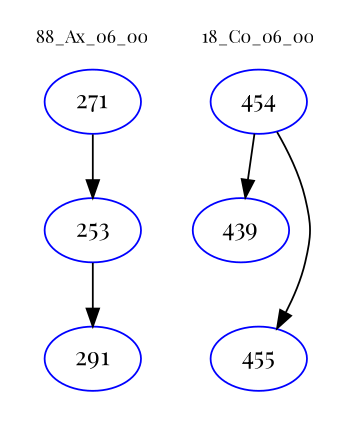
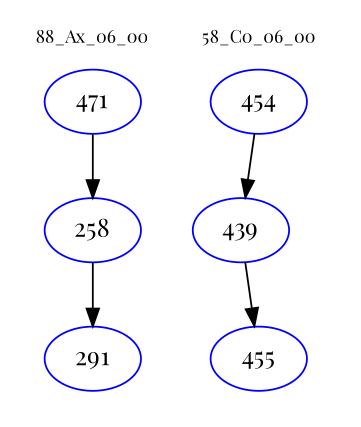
(259, 38) -> (259, 38)
(93, 102) -> (93, 102)
(309, 221) -> (249, 285)
(93, 230) -> (93, 230)
